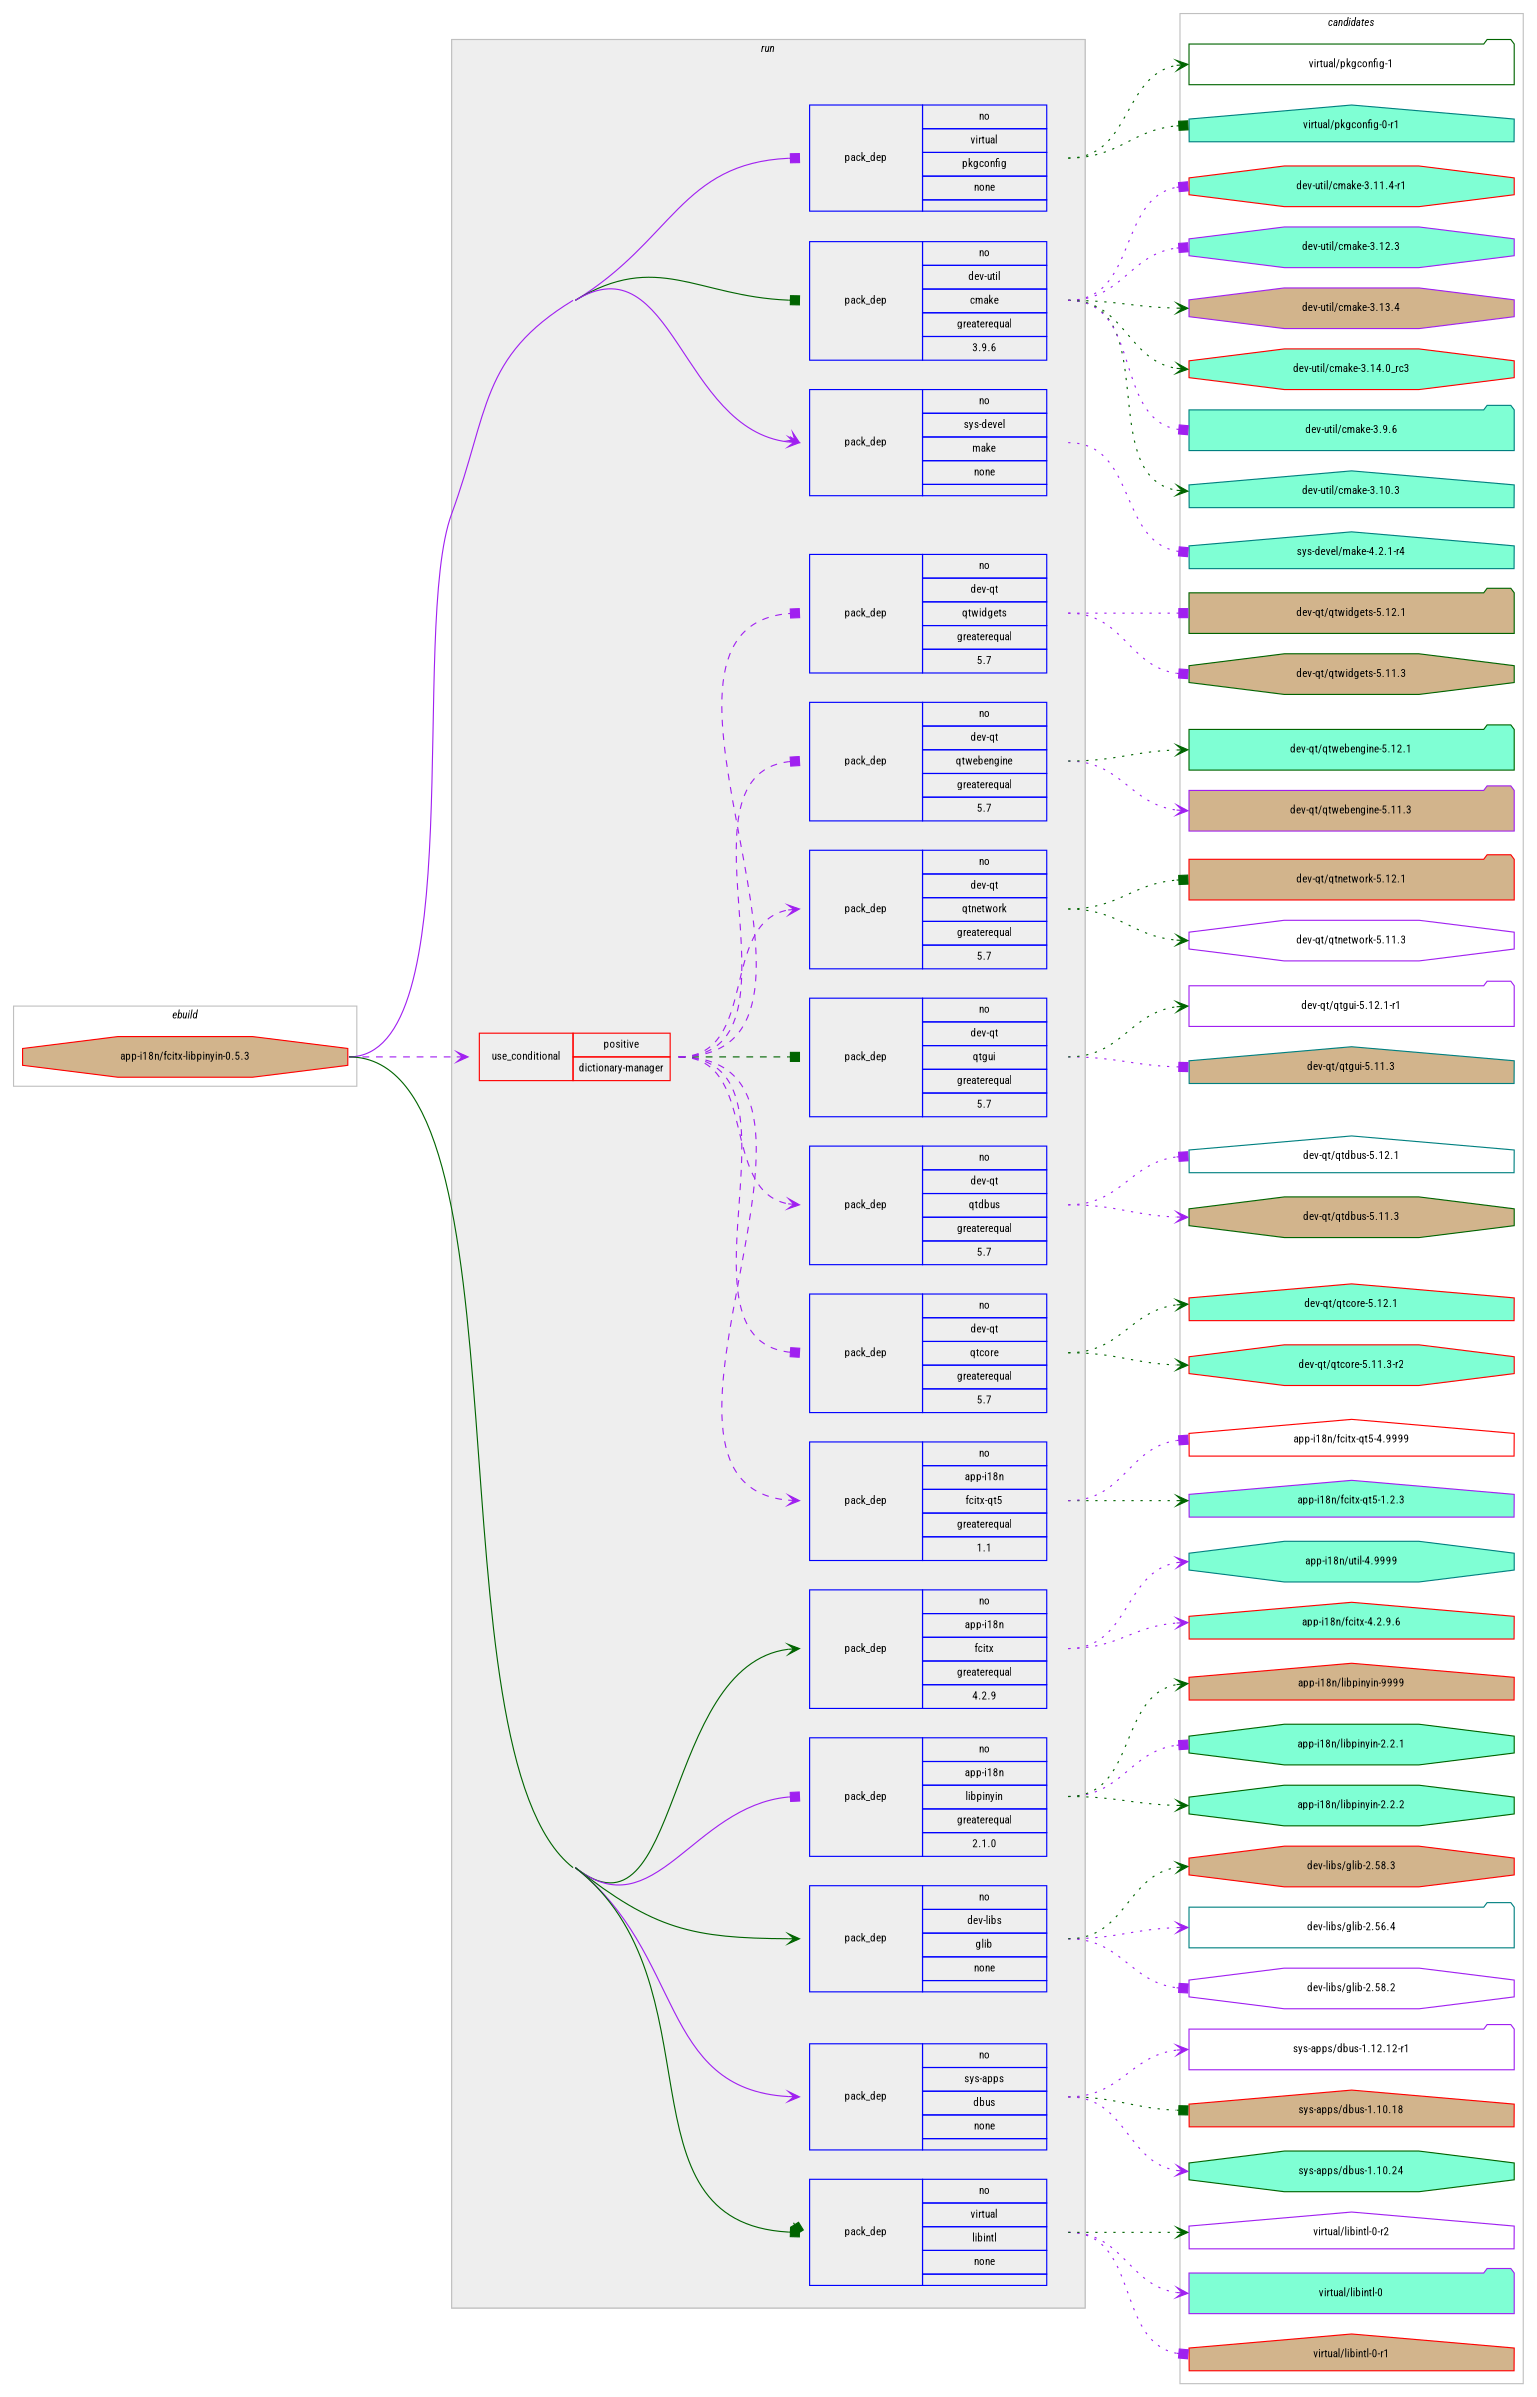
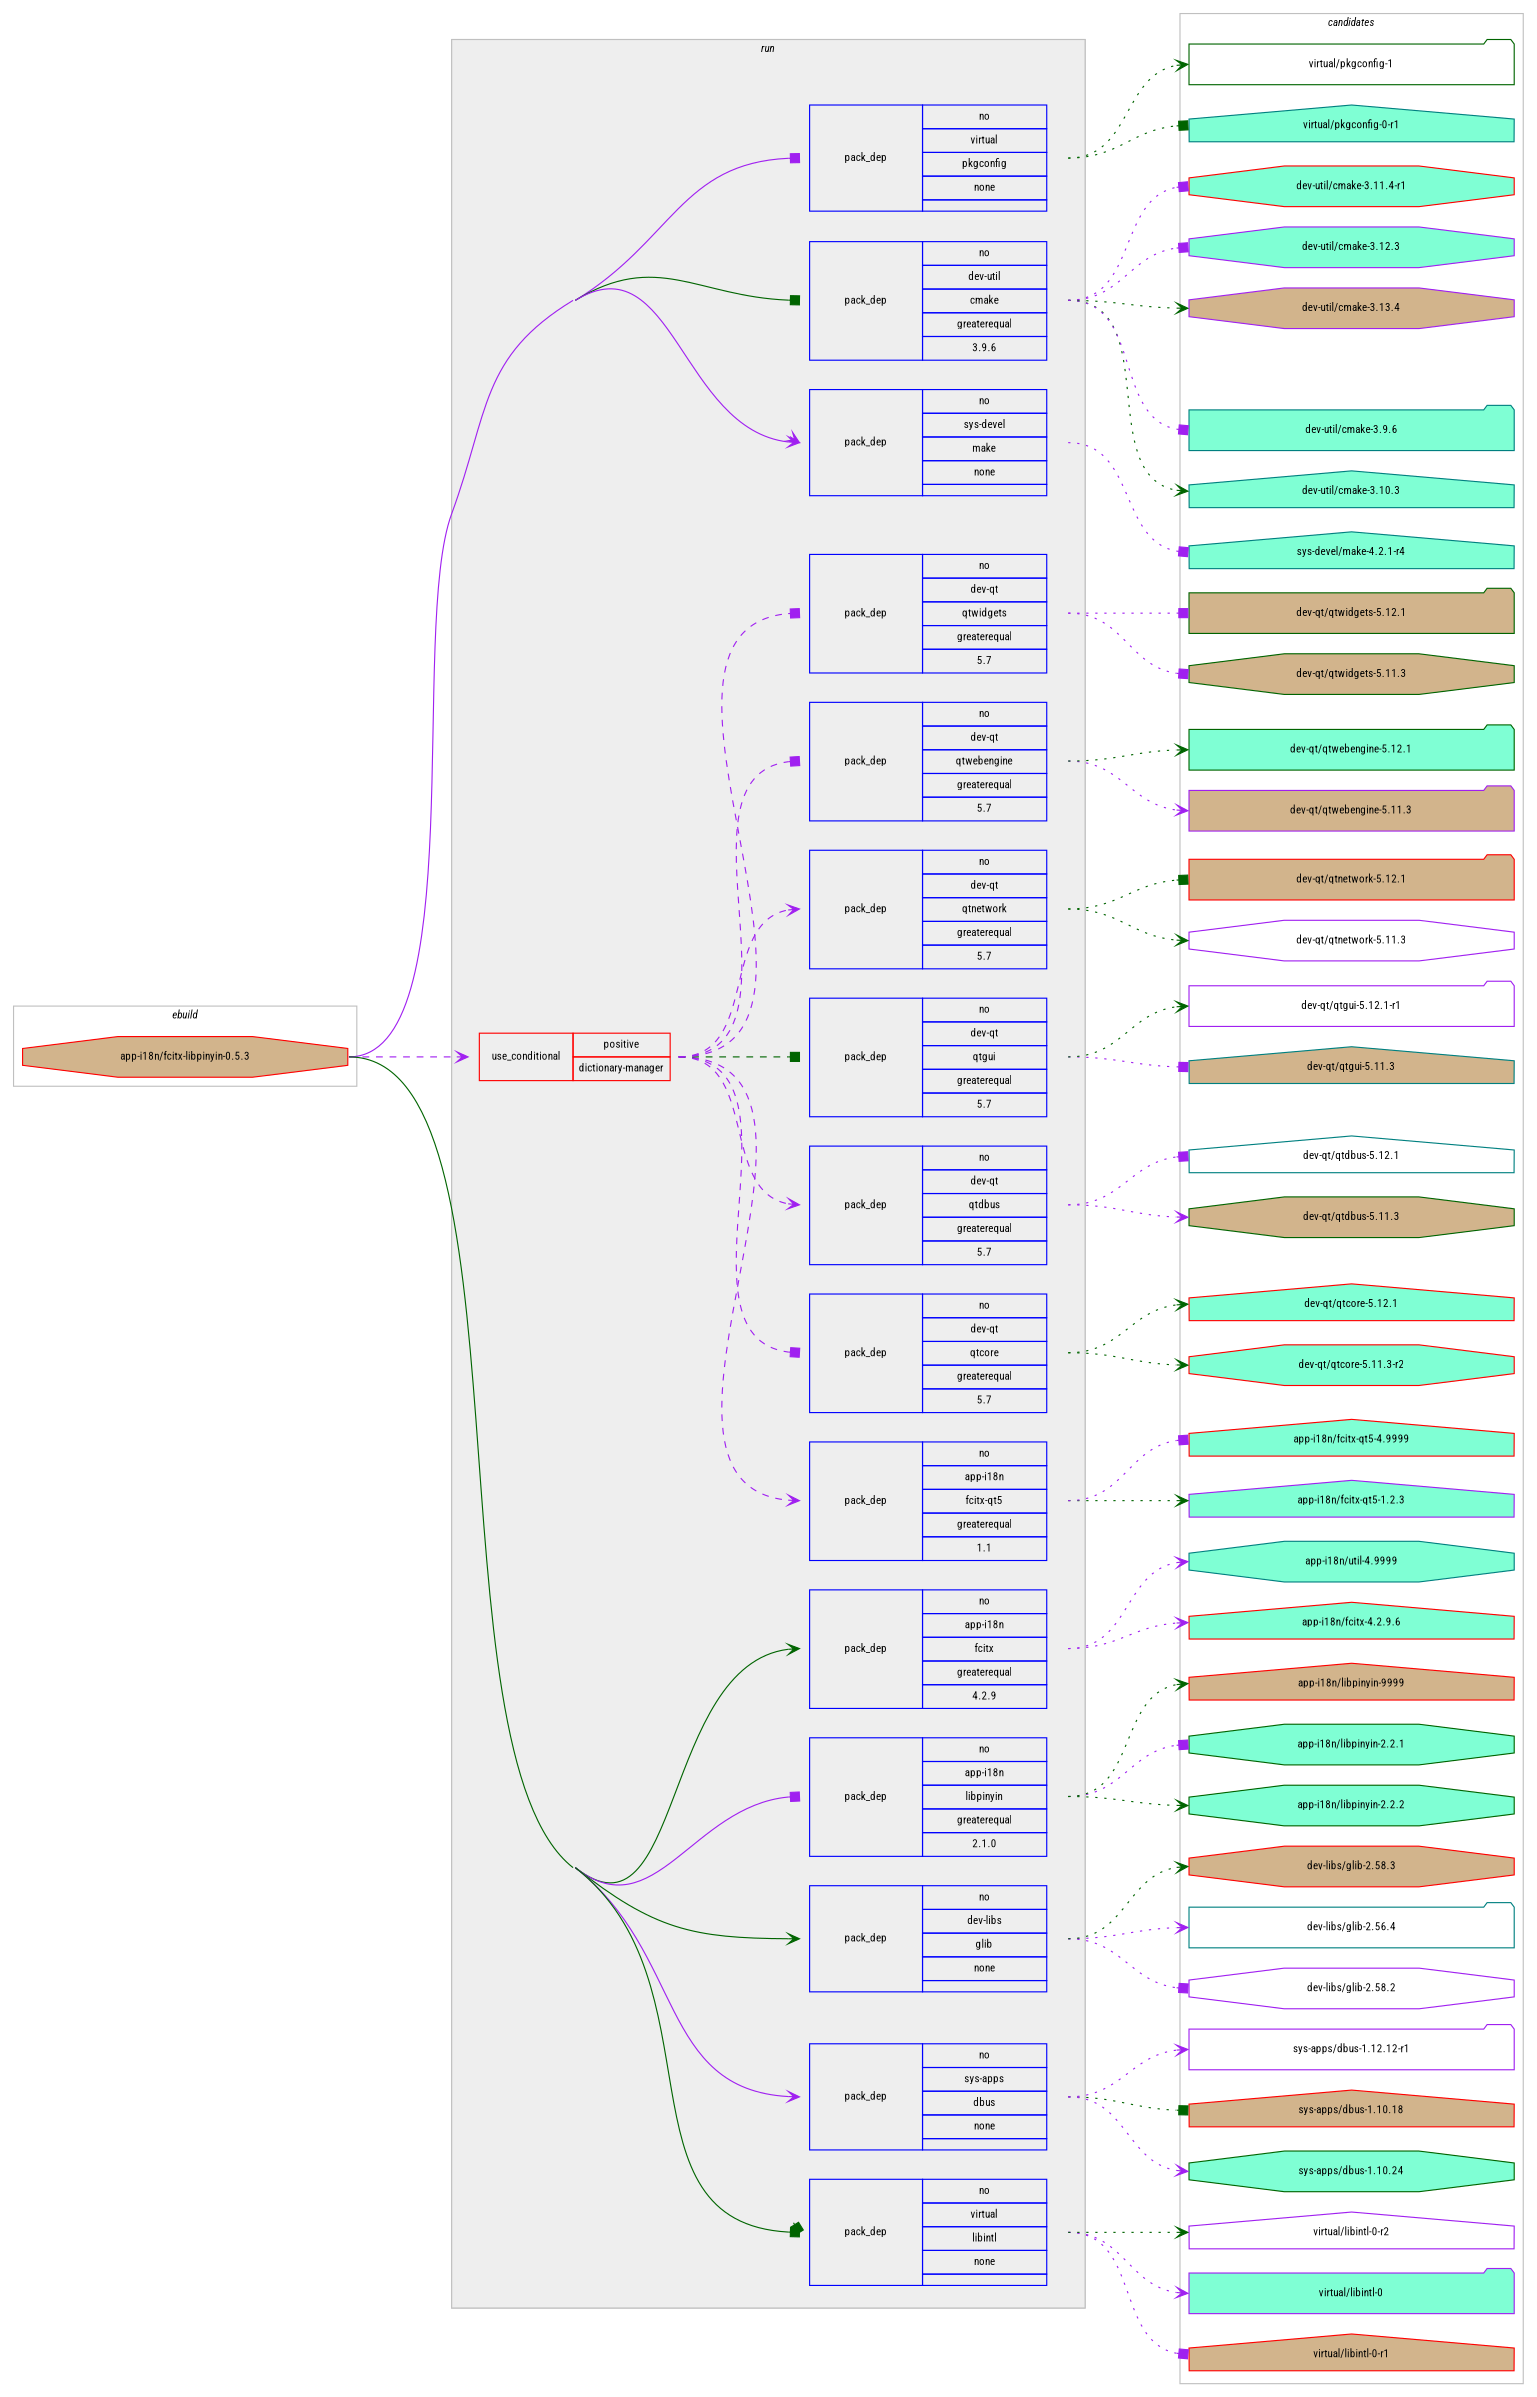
(1352, 369) -> none
(1352, 1440) -> (1352, 1440)
